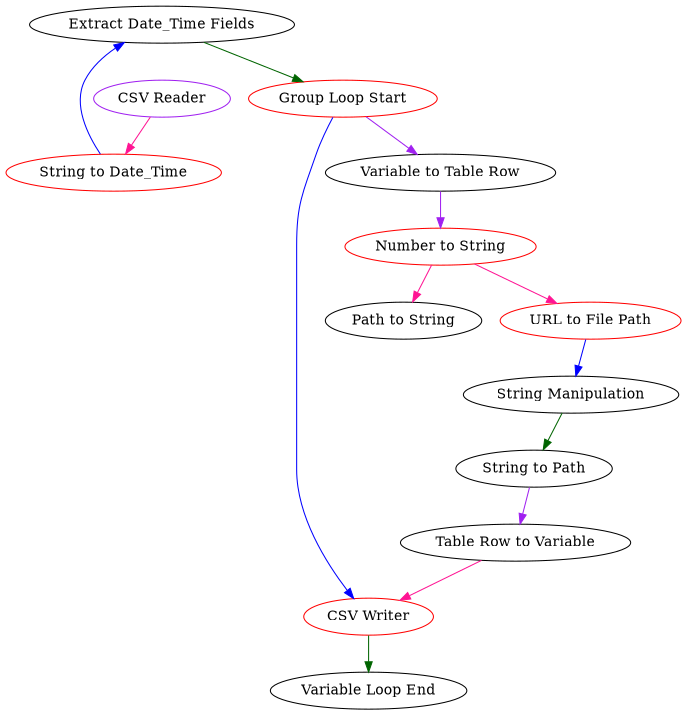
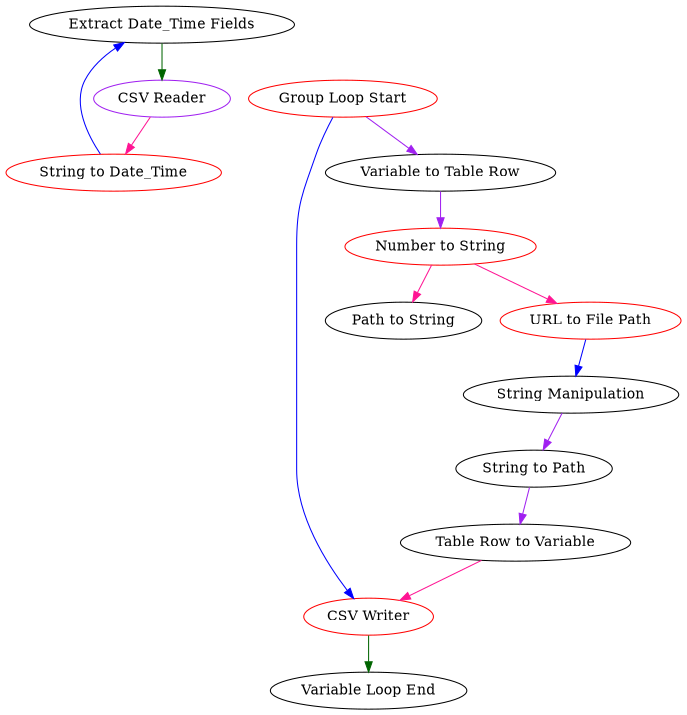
(249, 60) -> (162, 57)
(555, 427) -> (555, 427)
